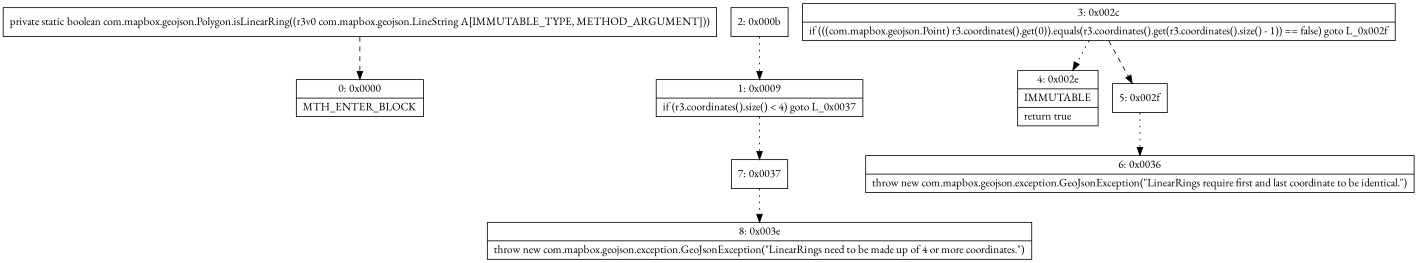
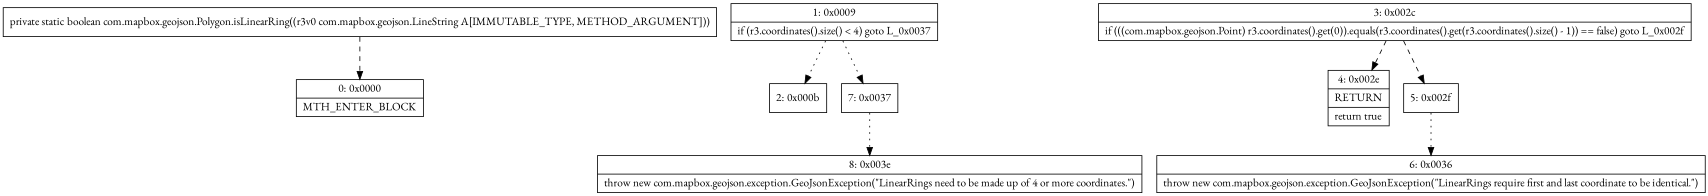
(1083, 52) -> (1381, 52)
(760, 54) -> (817, 59)
(1058, 98) -> (1359, 98)
